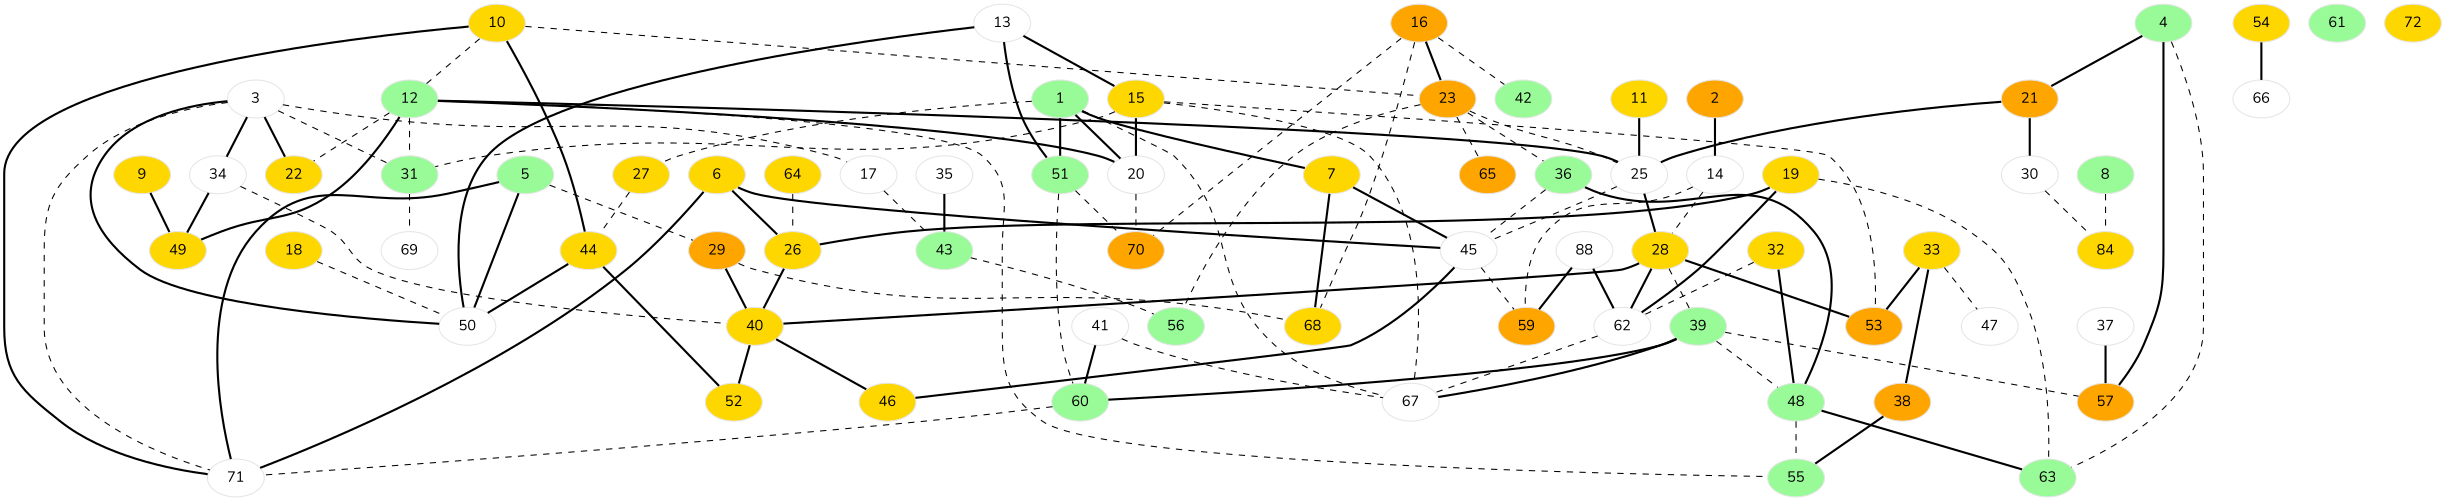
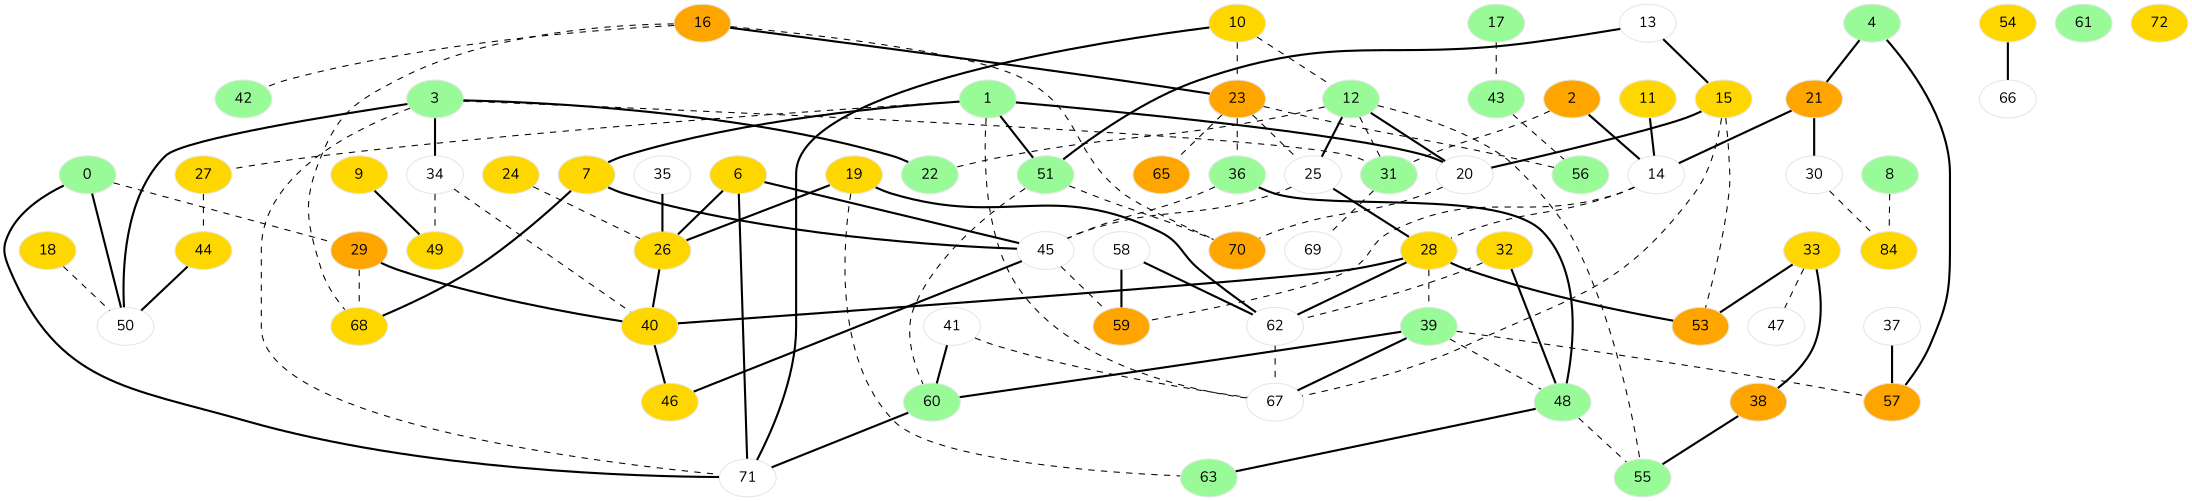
(646, 85) -> none
(256, 99) -> (435, 99)
(1829, 122) -> (1735, 137)
(566, 126) -> none
(554, 133) -> none
(1639, 143) -> (1652, 137)
(759, 146) -> (1484, 136)
(294, 175) -> (930, 175)
(525, 175) -> (88, 175)
(793, 175) -> (511, 175)
(869, 175) -> (1496, 23)
(316, 203) -> none
(944, 208) -> (662, 213)
(198, 213) -> (435, 213)
(1584, 251) -> (1121, 251)
(2203, 284) -> none
(734, 402) -> none
(659, 445) -> (840, 440)
